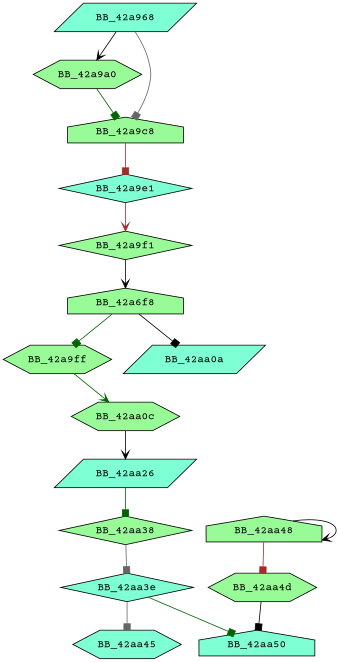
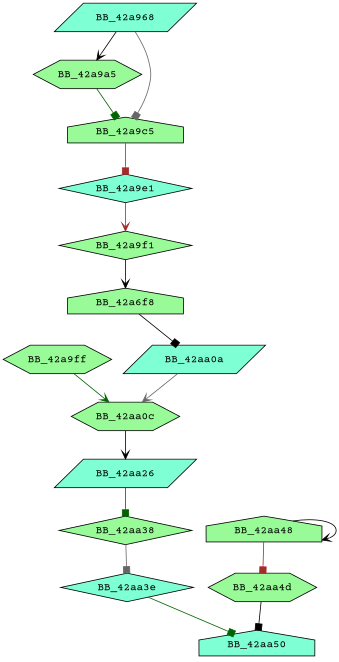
(87, 74) -> (87, 74)
(125, 131) -> (125, 131)
(96, 327) -> none
none -> (163, 385)
(127, 644) -> none
